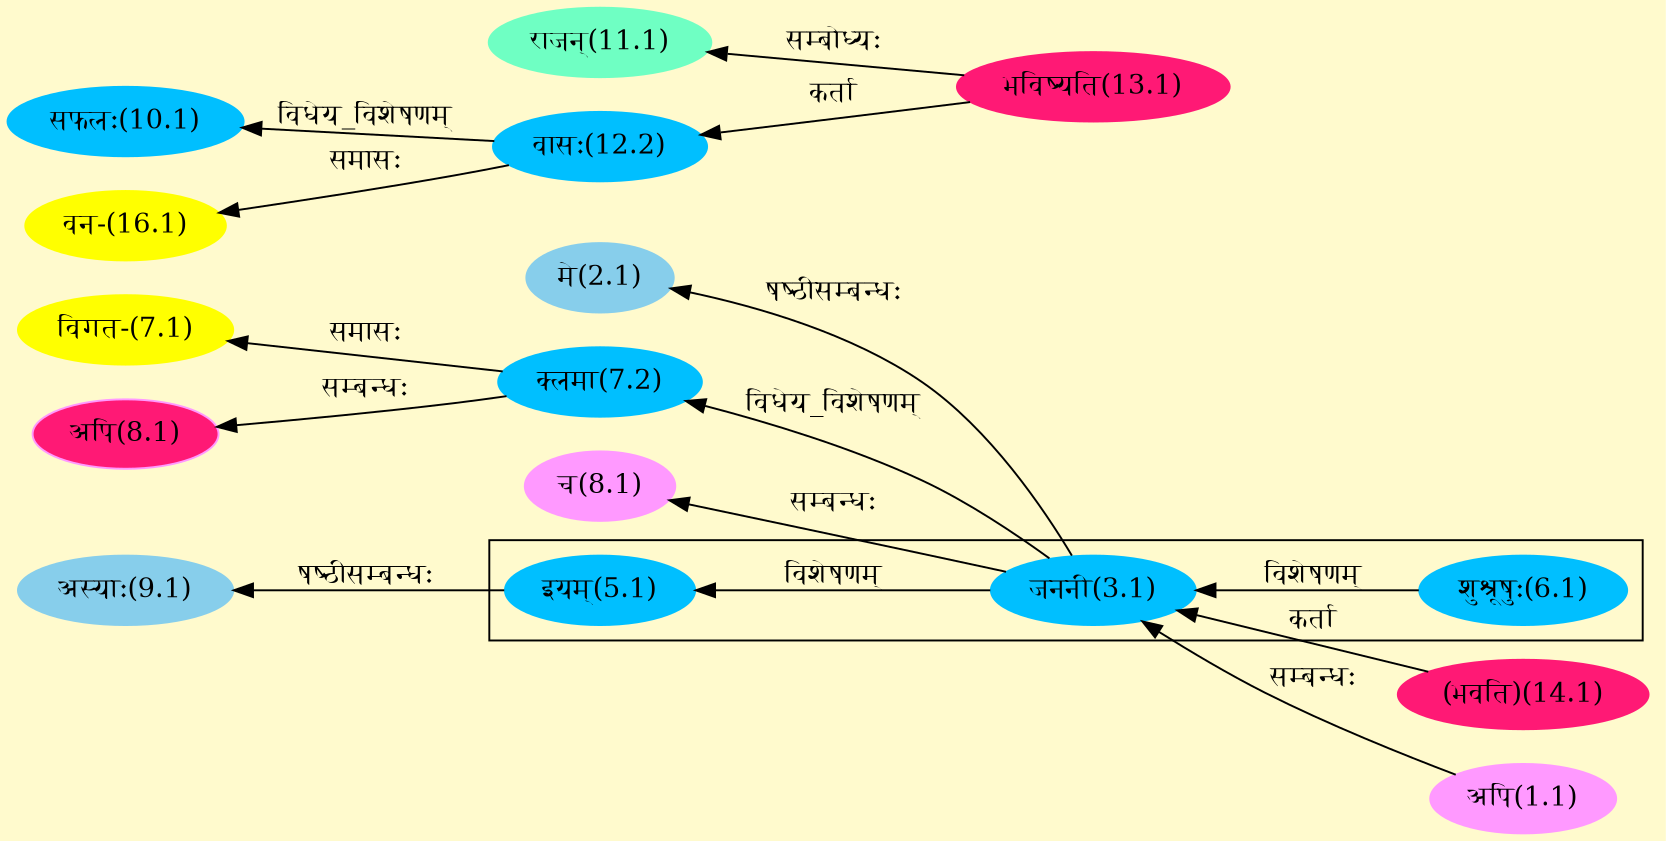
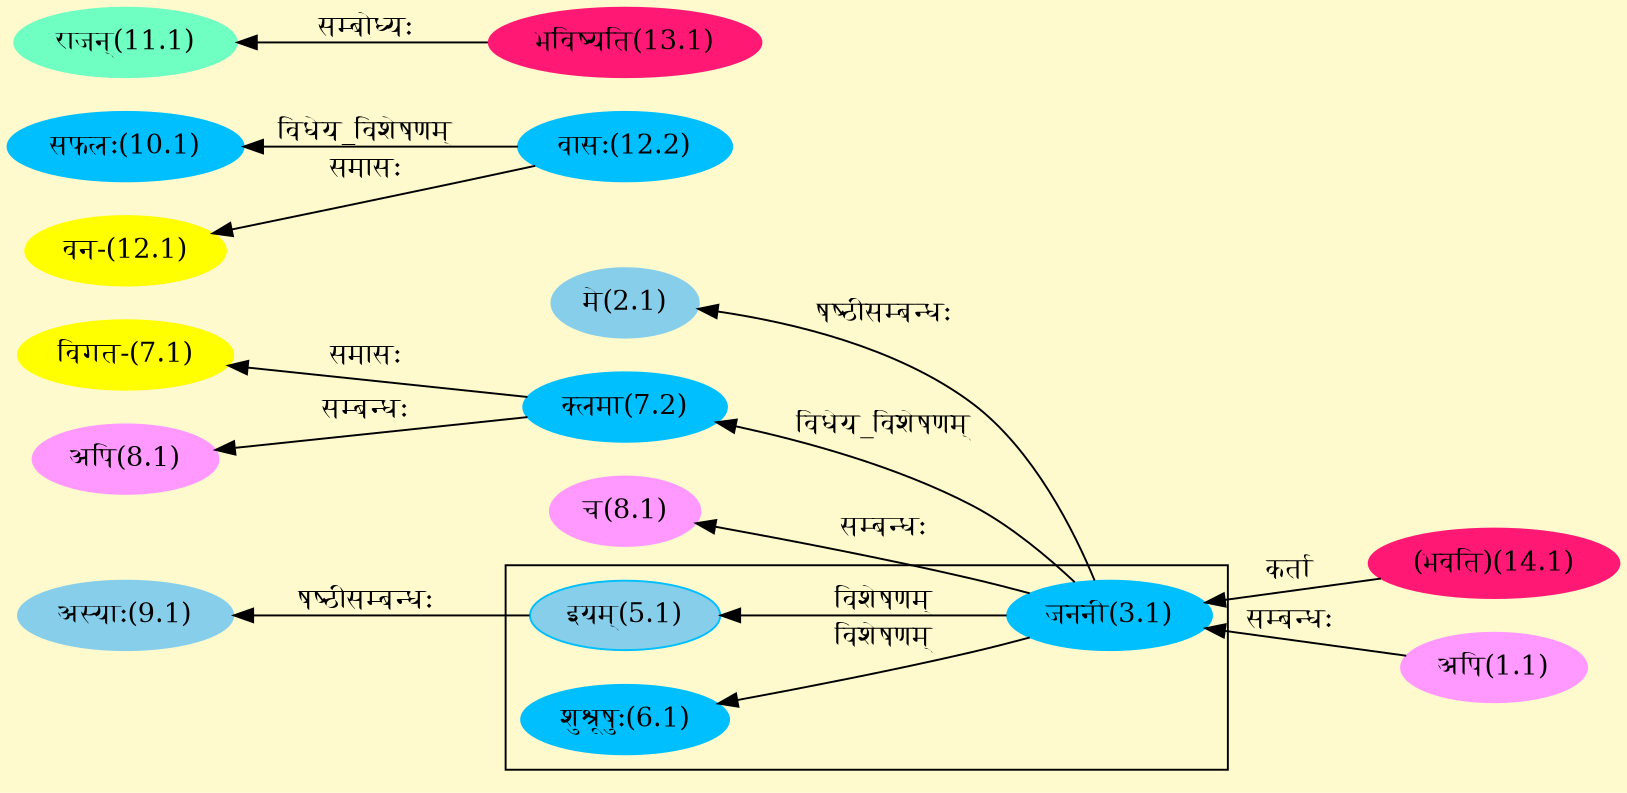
(845, 117) -> none
(126, 226) -> (126, 251)
(126, 434) -> (126, 459)
(600, 590) -> (625, 615)
(1317, 590) -> (884, 671)
